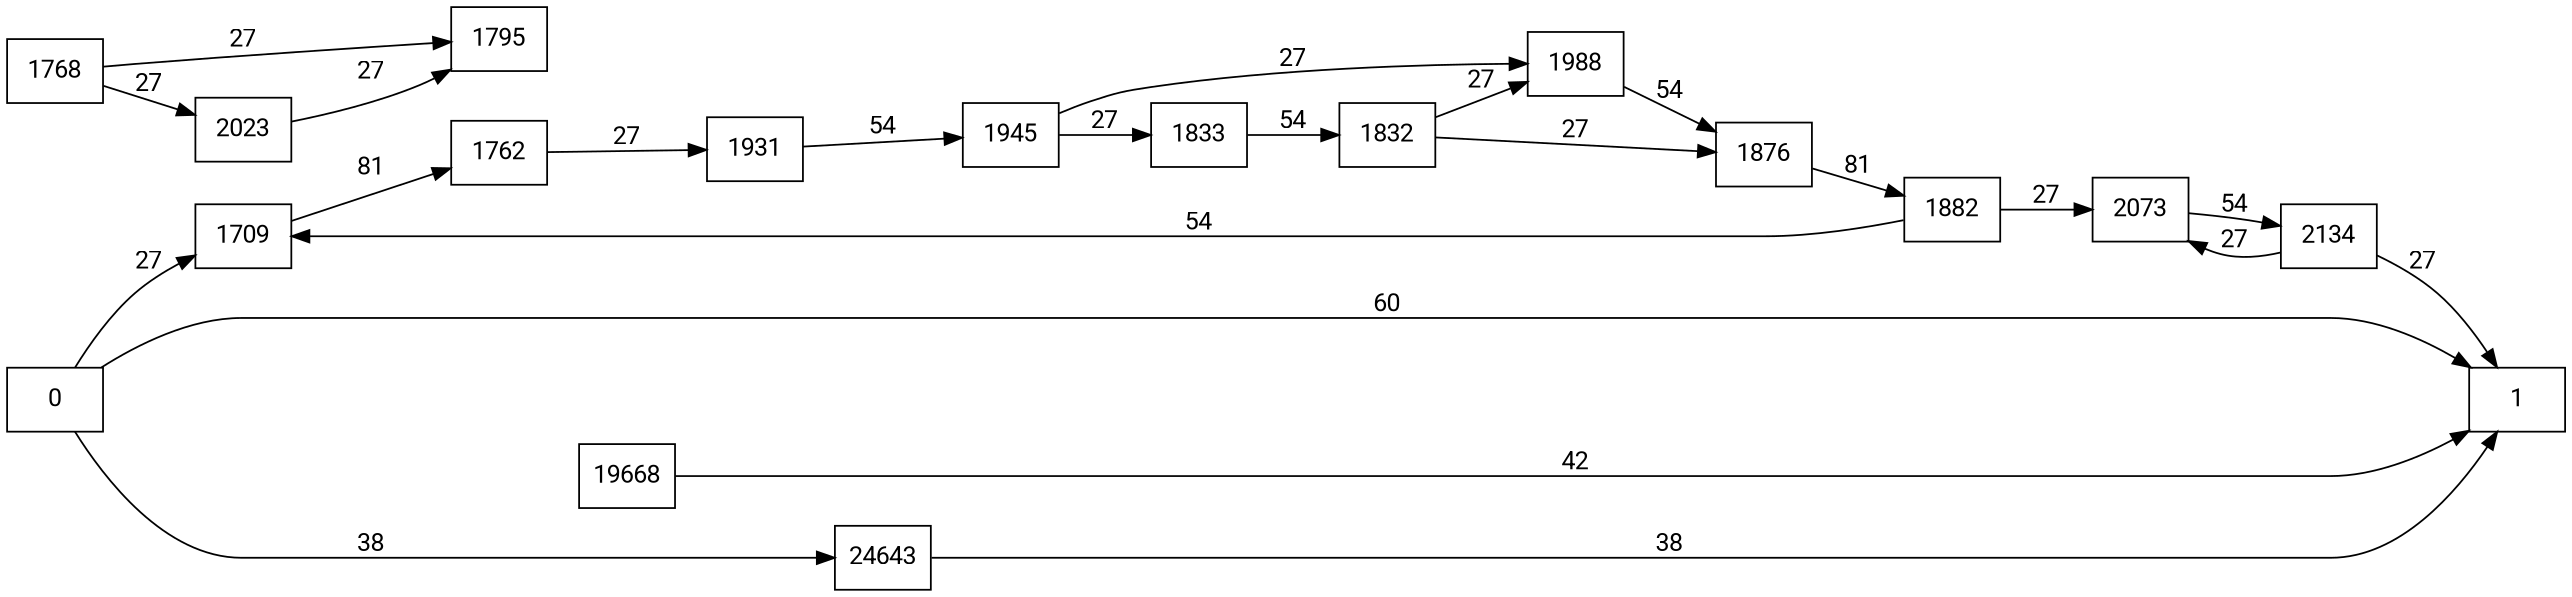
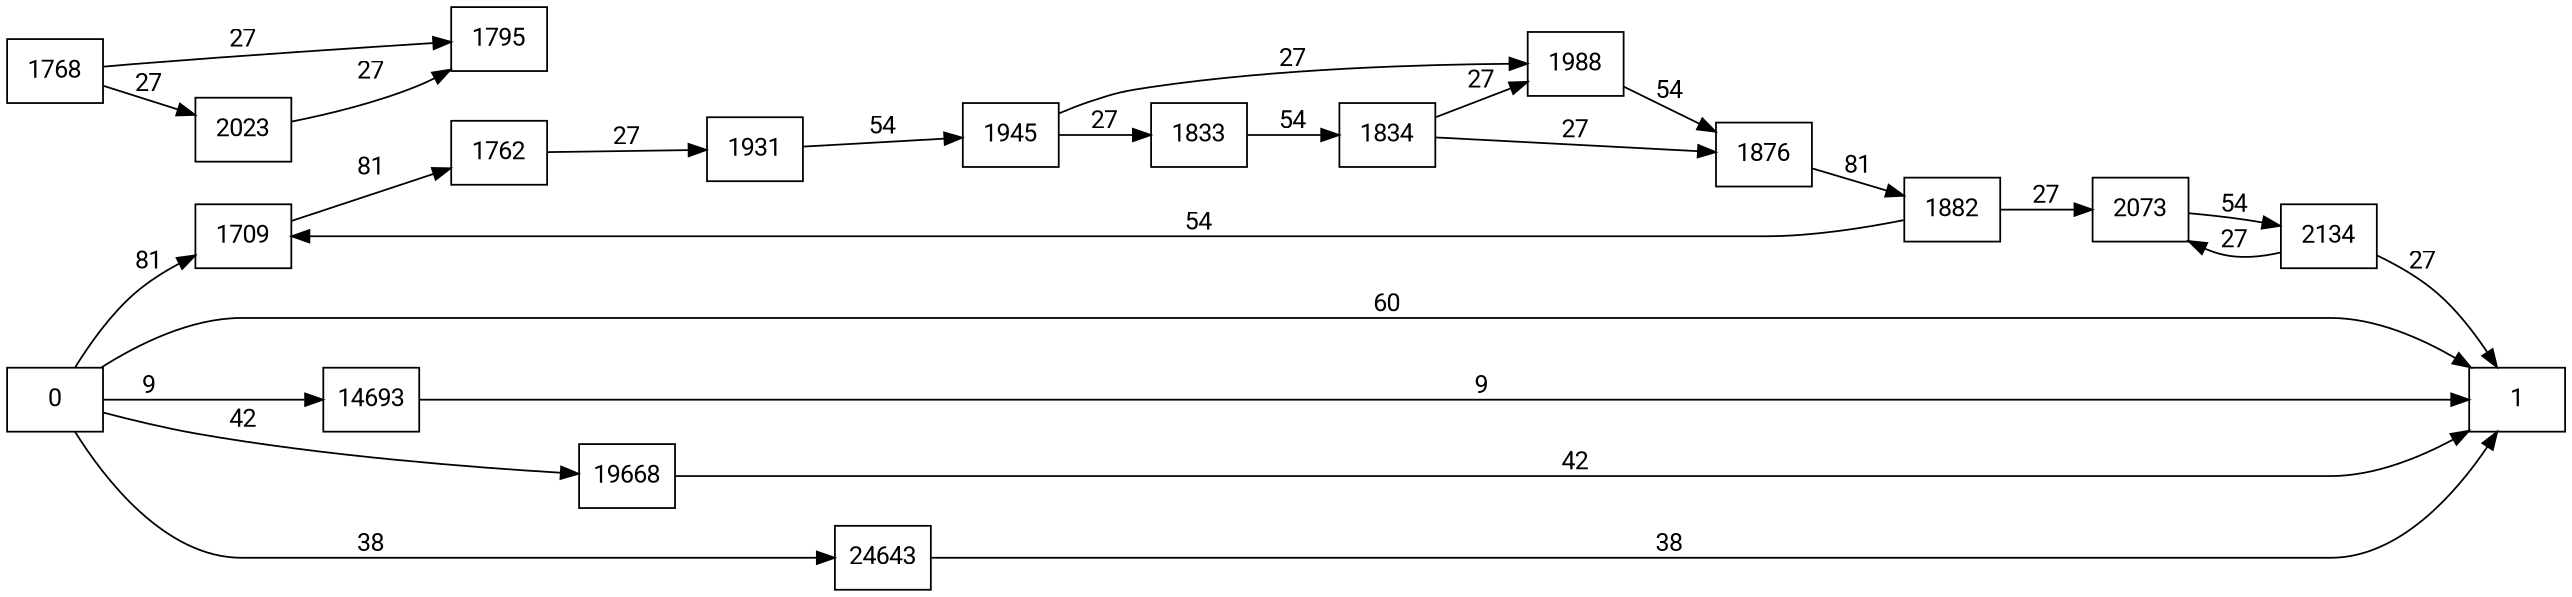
(1387, 135) -> (1387, 135)
(149, 262) -> (149, 262)
none -> (371, 400)
none -> (331, 453)
